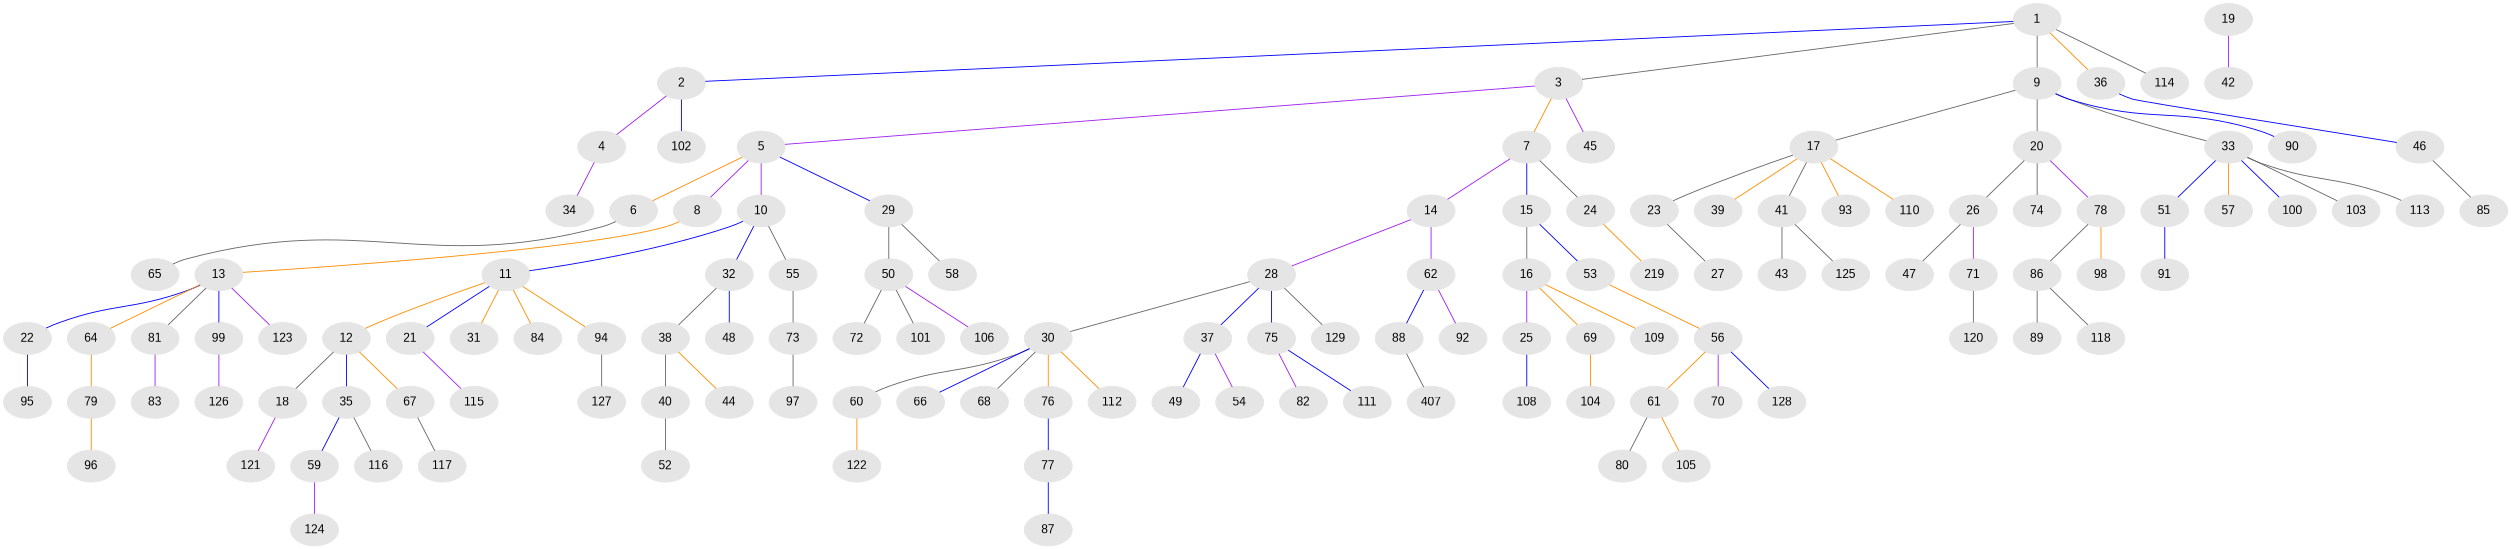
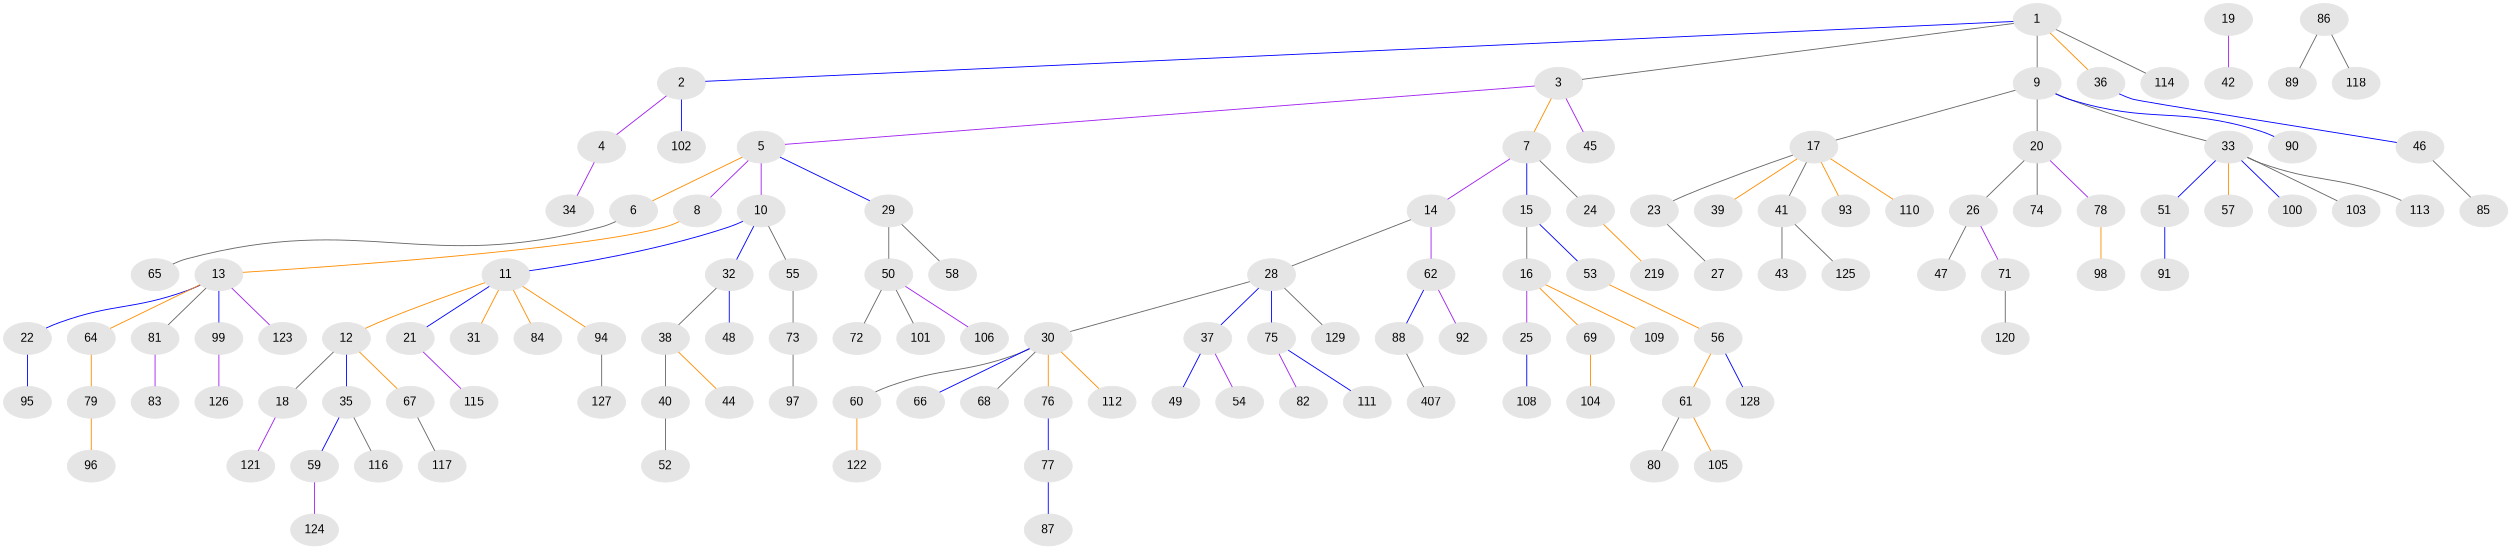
(1351, 243) -> (1351, 243)
(2069, 243) -> none
(1718, 402) -> none
